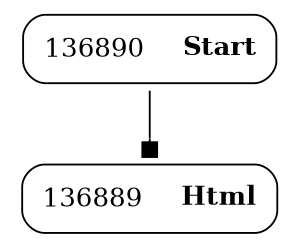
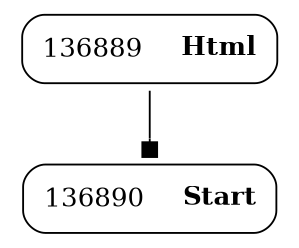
(150, 114) -> (150, 114)
